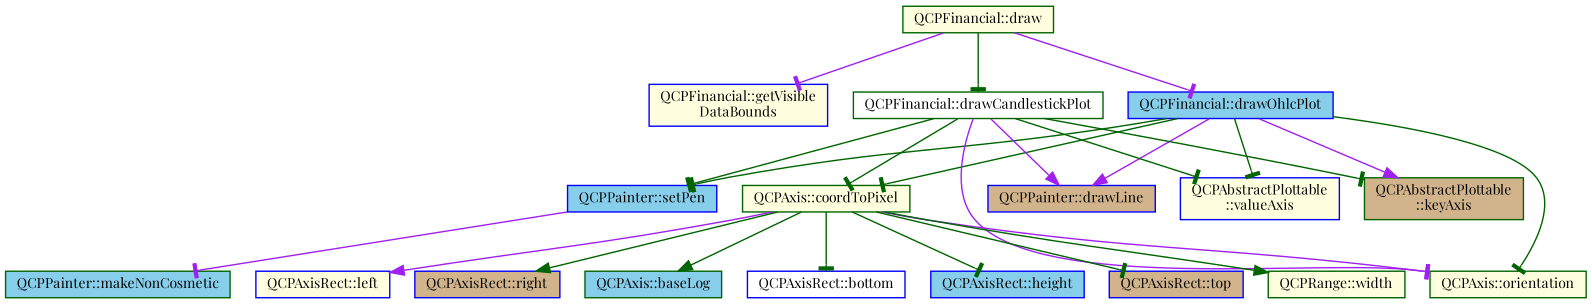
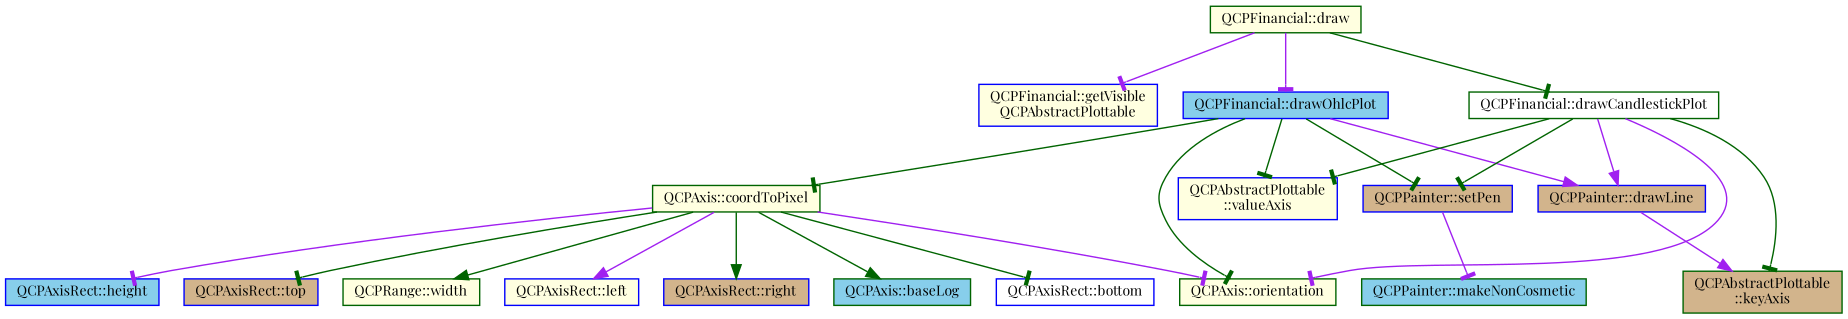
(738, 105) -> (1068, 105)
(921, 141) -> none
(1322, 145) -> (1674, 234)
(642, 199) -> (1438, 199)
(913, 240) -> (394, 237)
